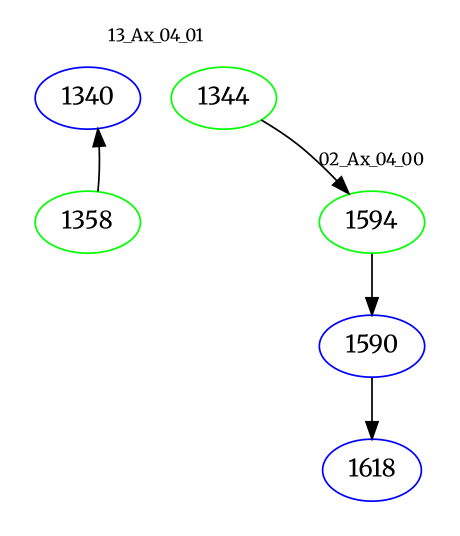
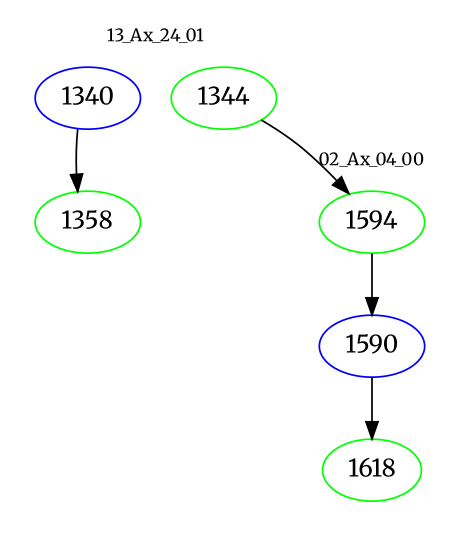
(156, 37) -> (156, 37)
(99, 169) -> (76, 152)
(372, 470) -> (372, 470)
